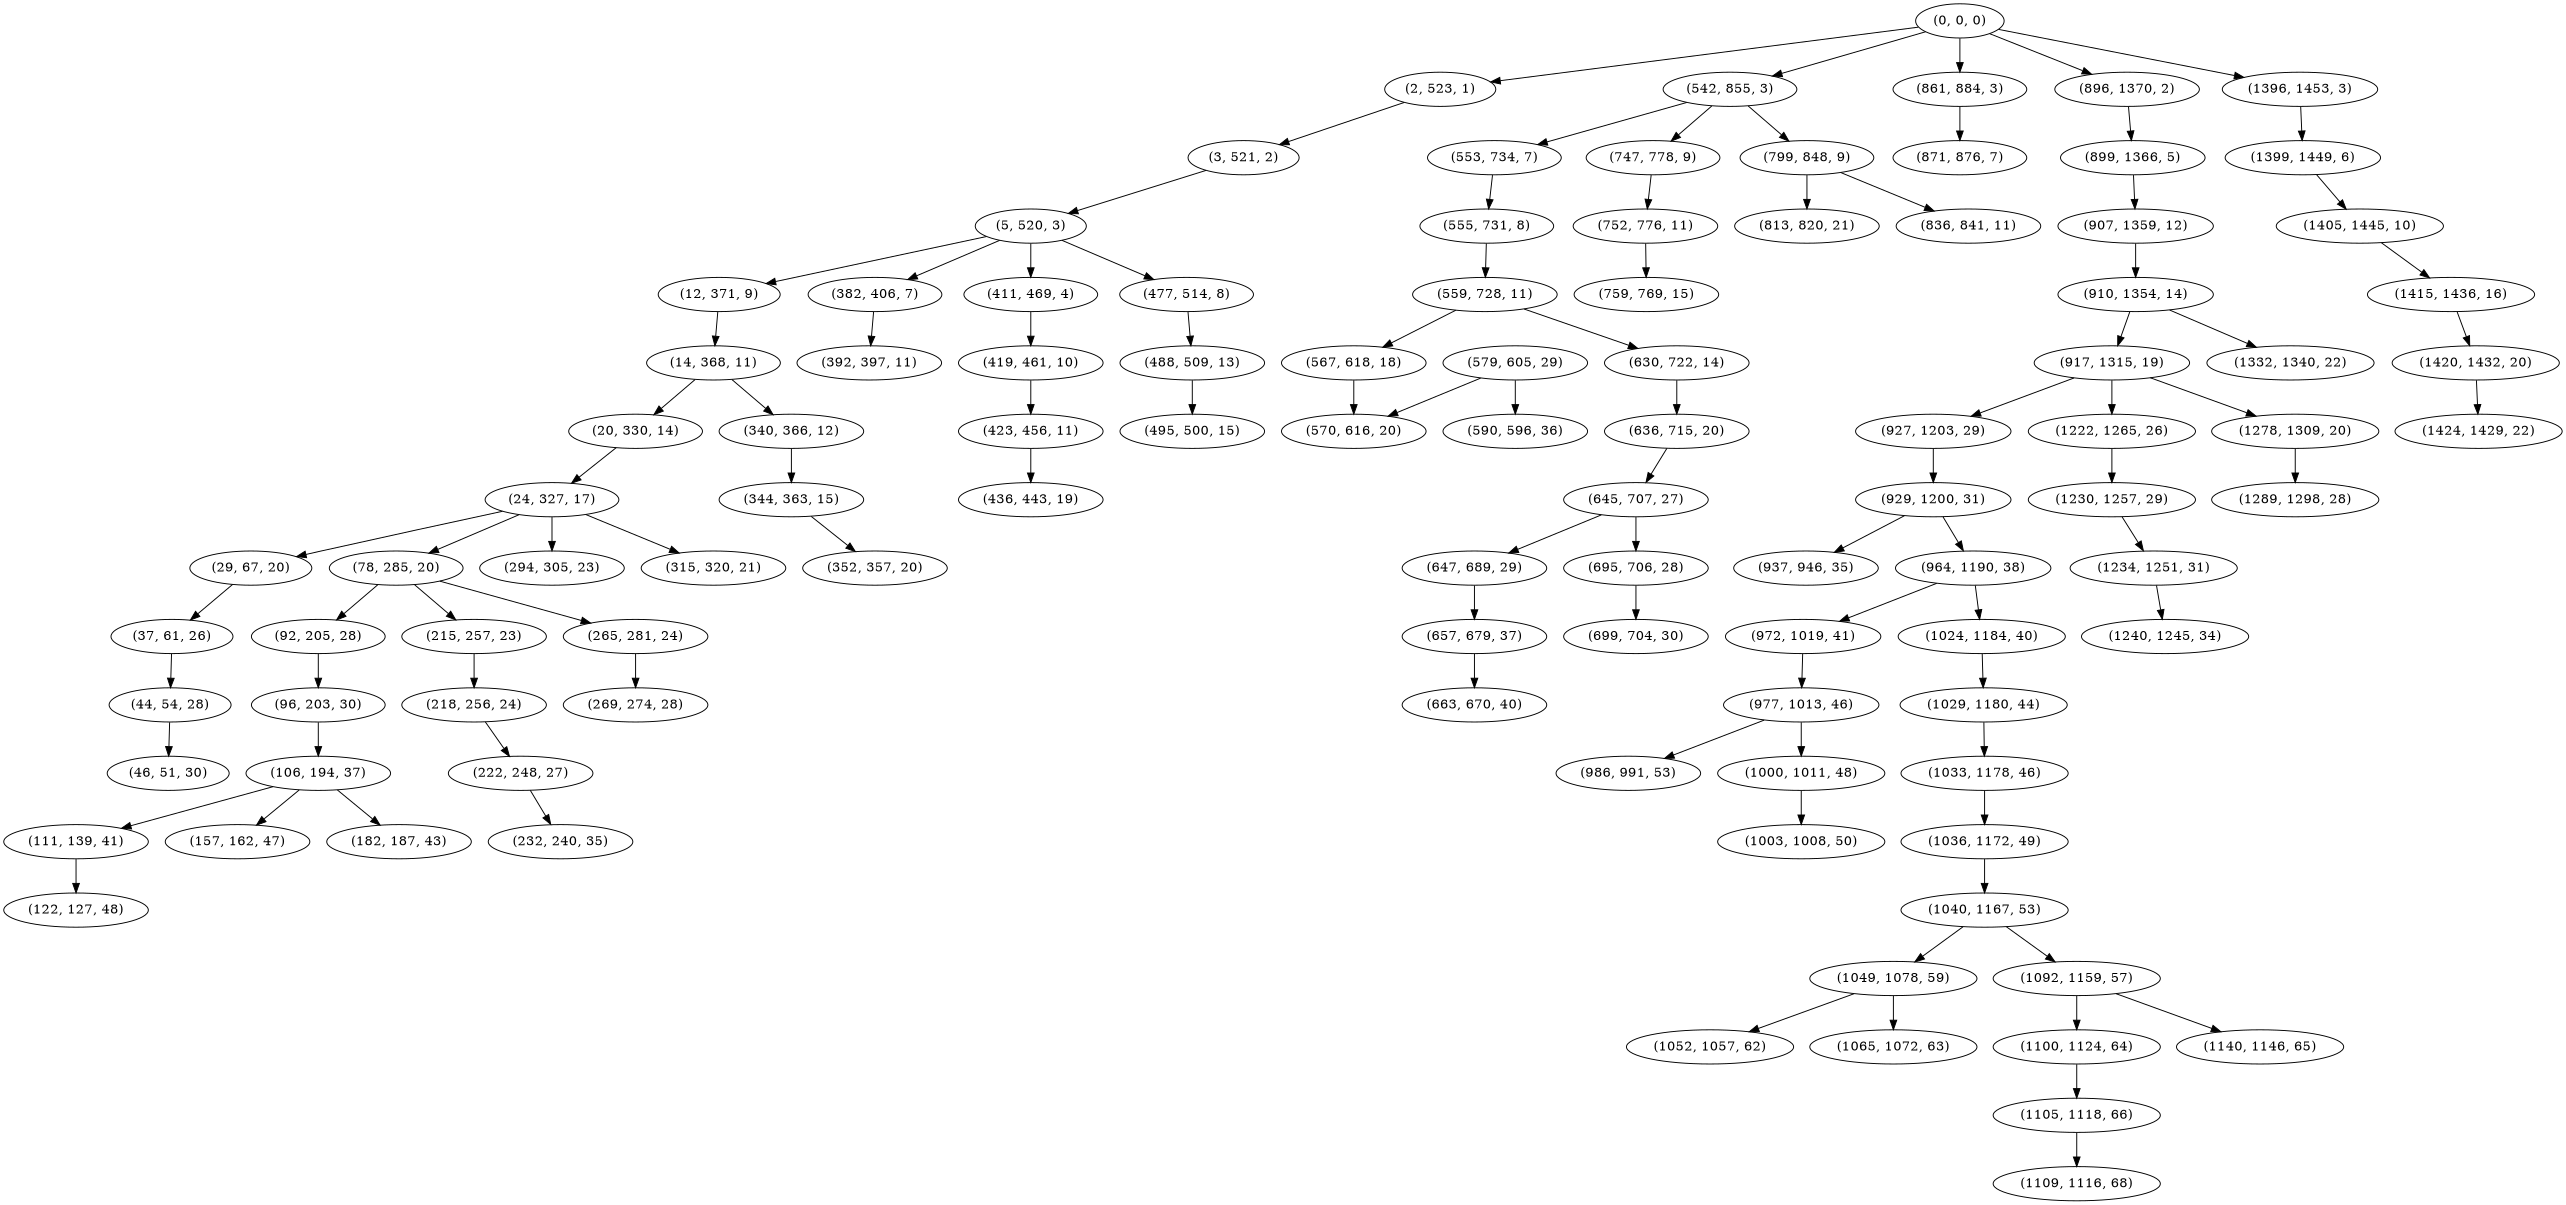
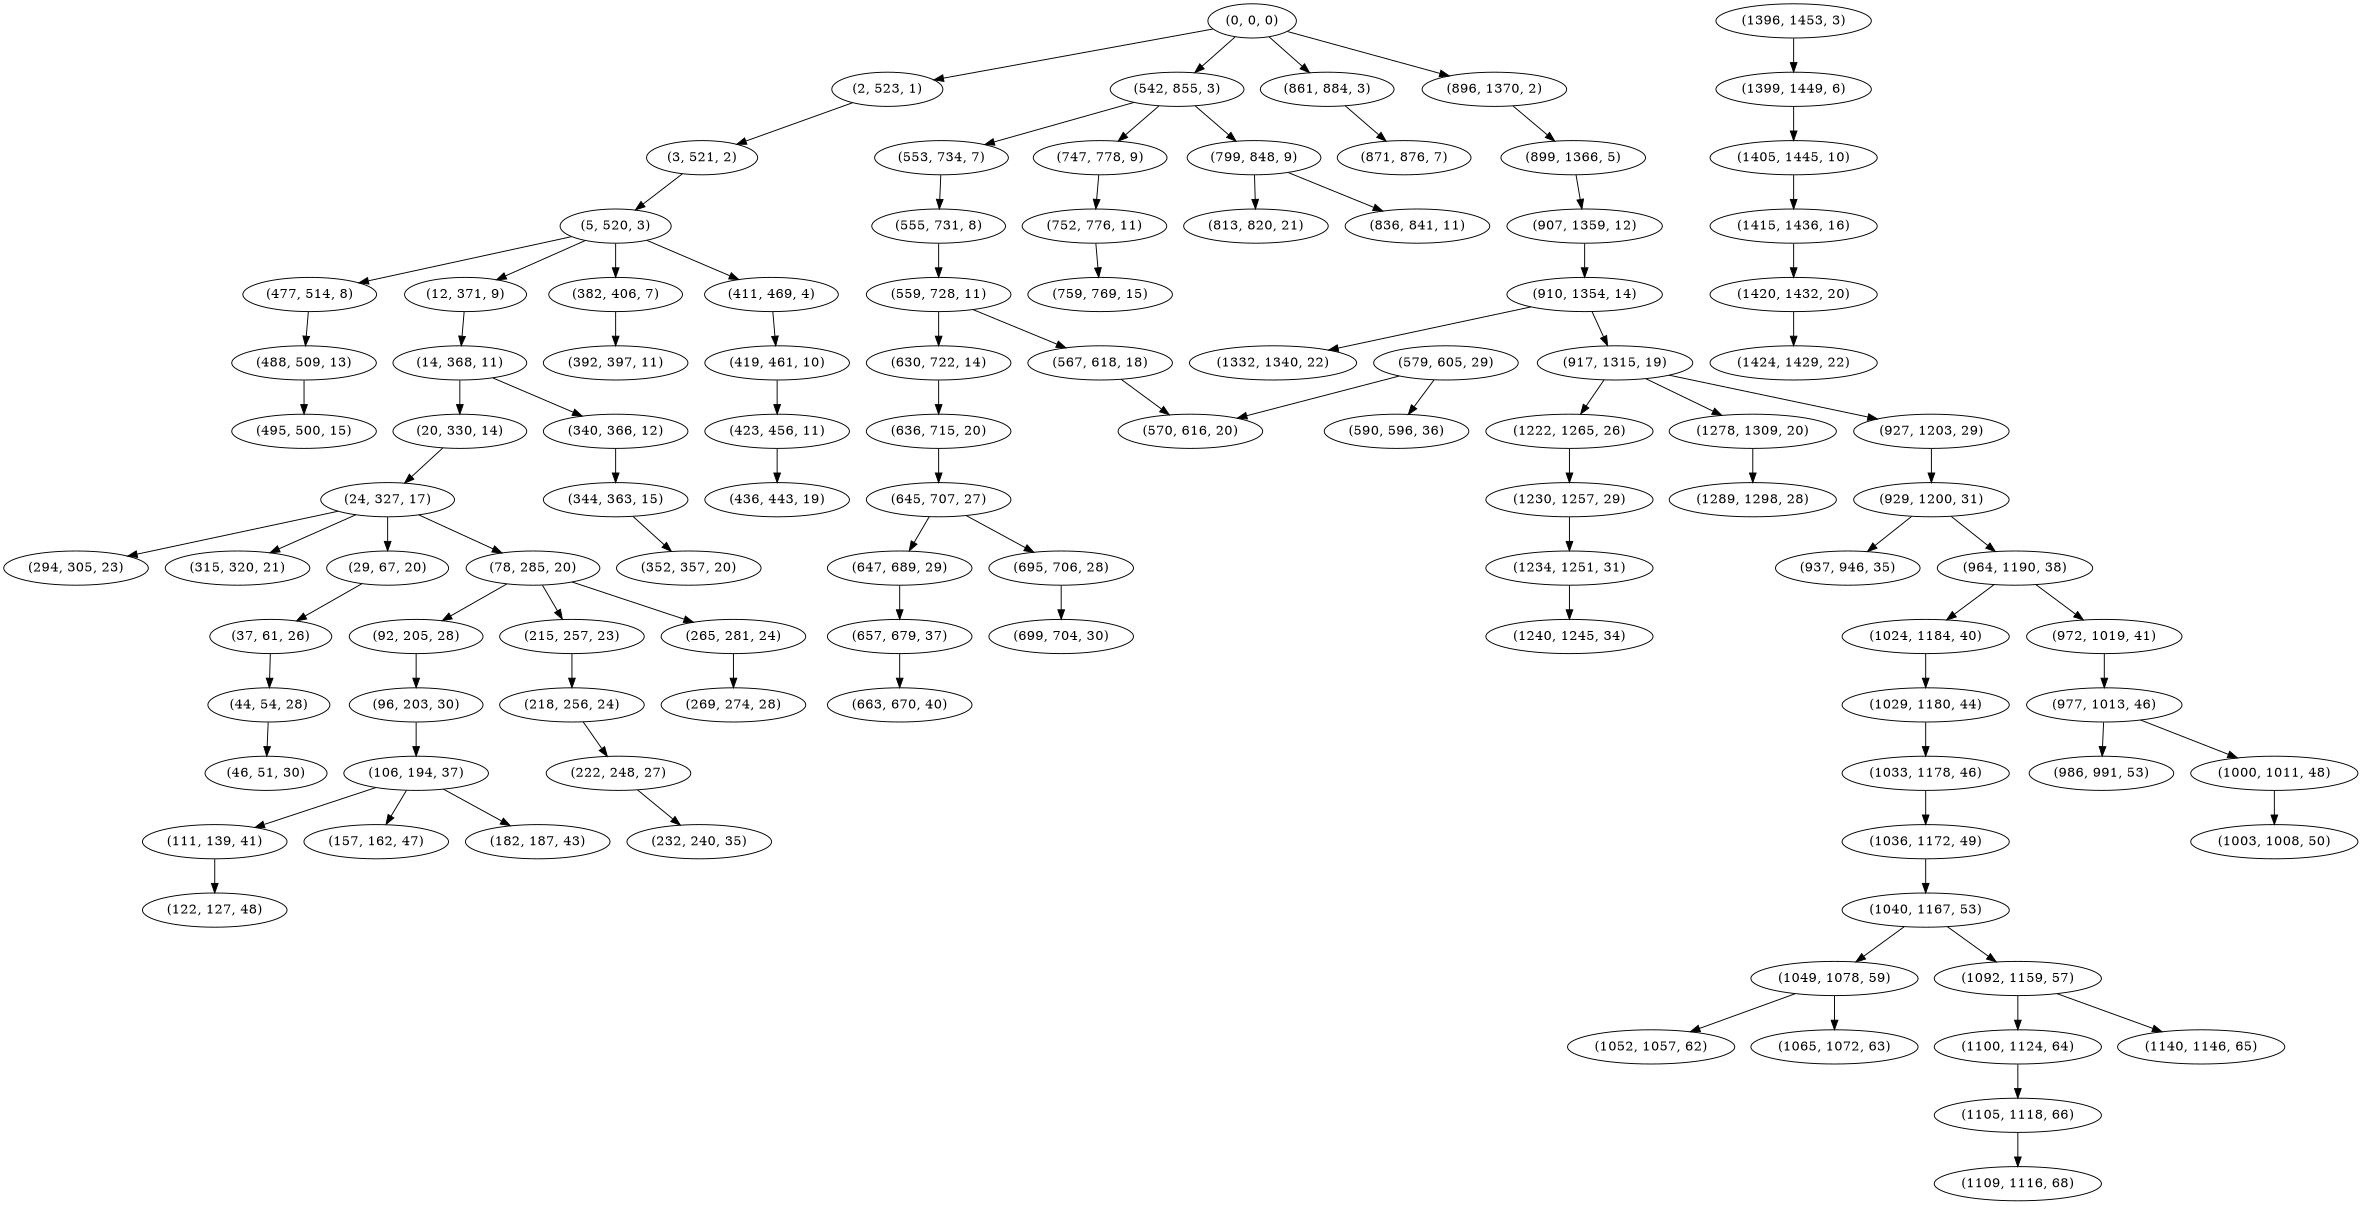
(2116, 52) -> none
